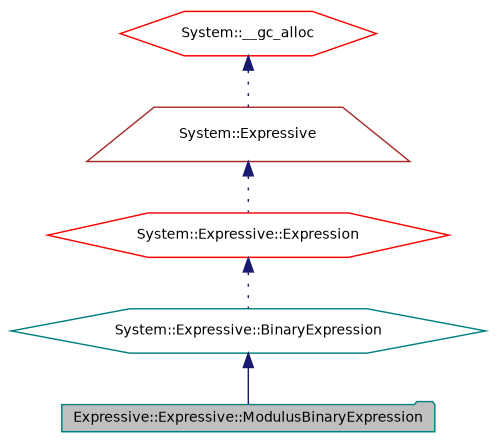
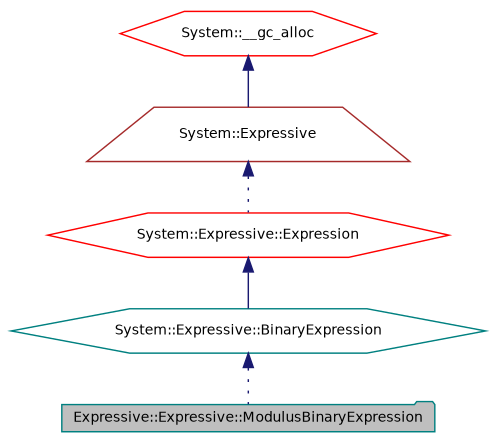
(248, 89) -> (248, 89)
(248, 290) -> (248, 290)
(248, 386) -> (248, 386)
